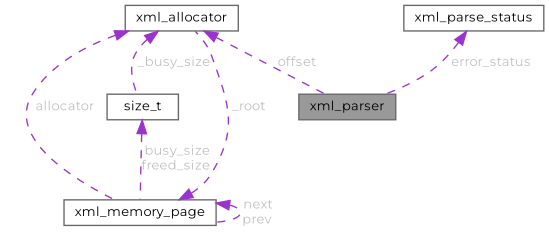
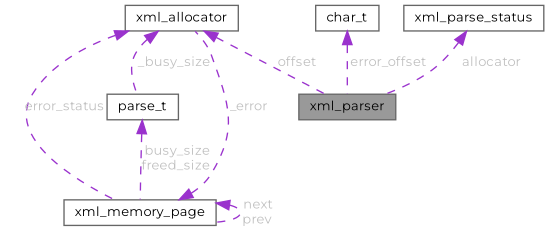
none -> (347, 18)
(490, 63) -> (490, 63)
(63, 107) -> (63, 107)
(143, 107) -> (143, 107)
(248, 107) -> (248, 107)
